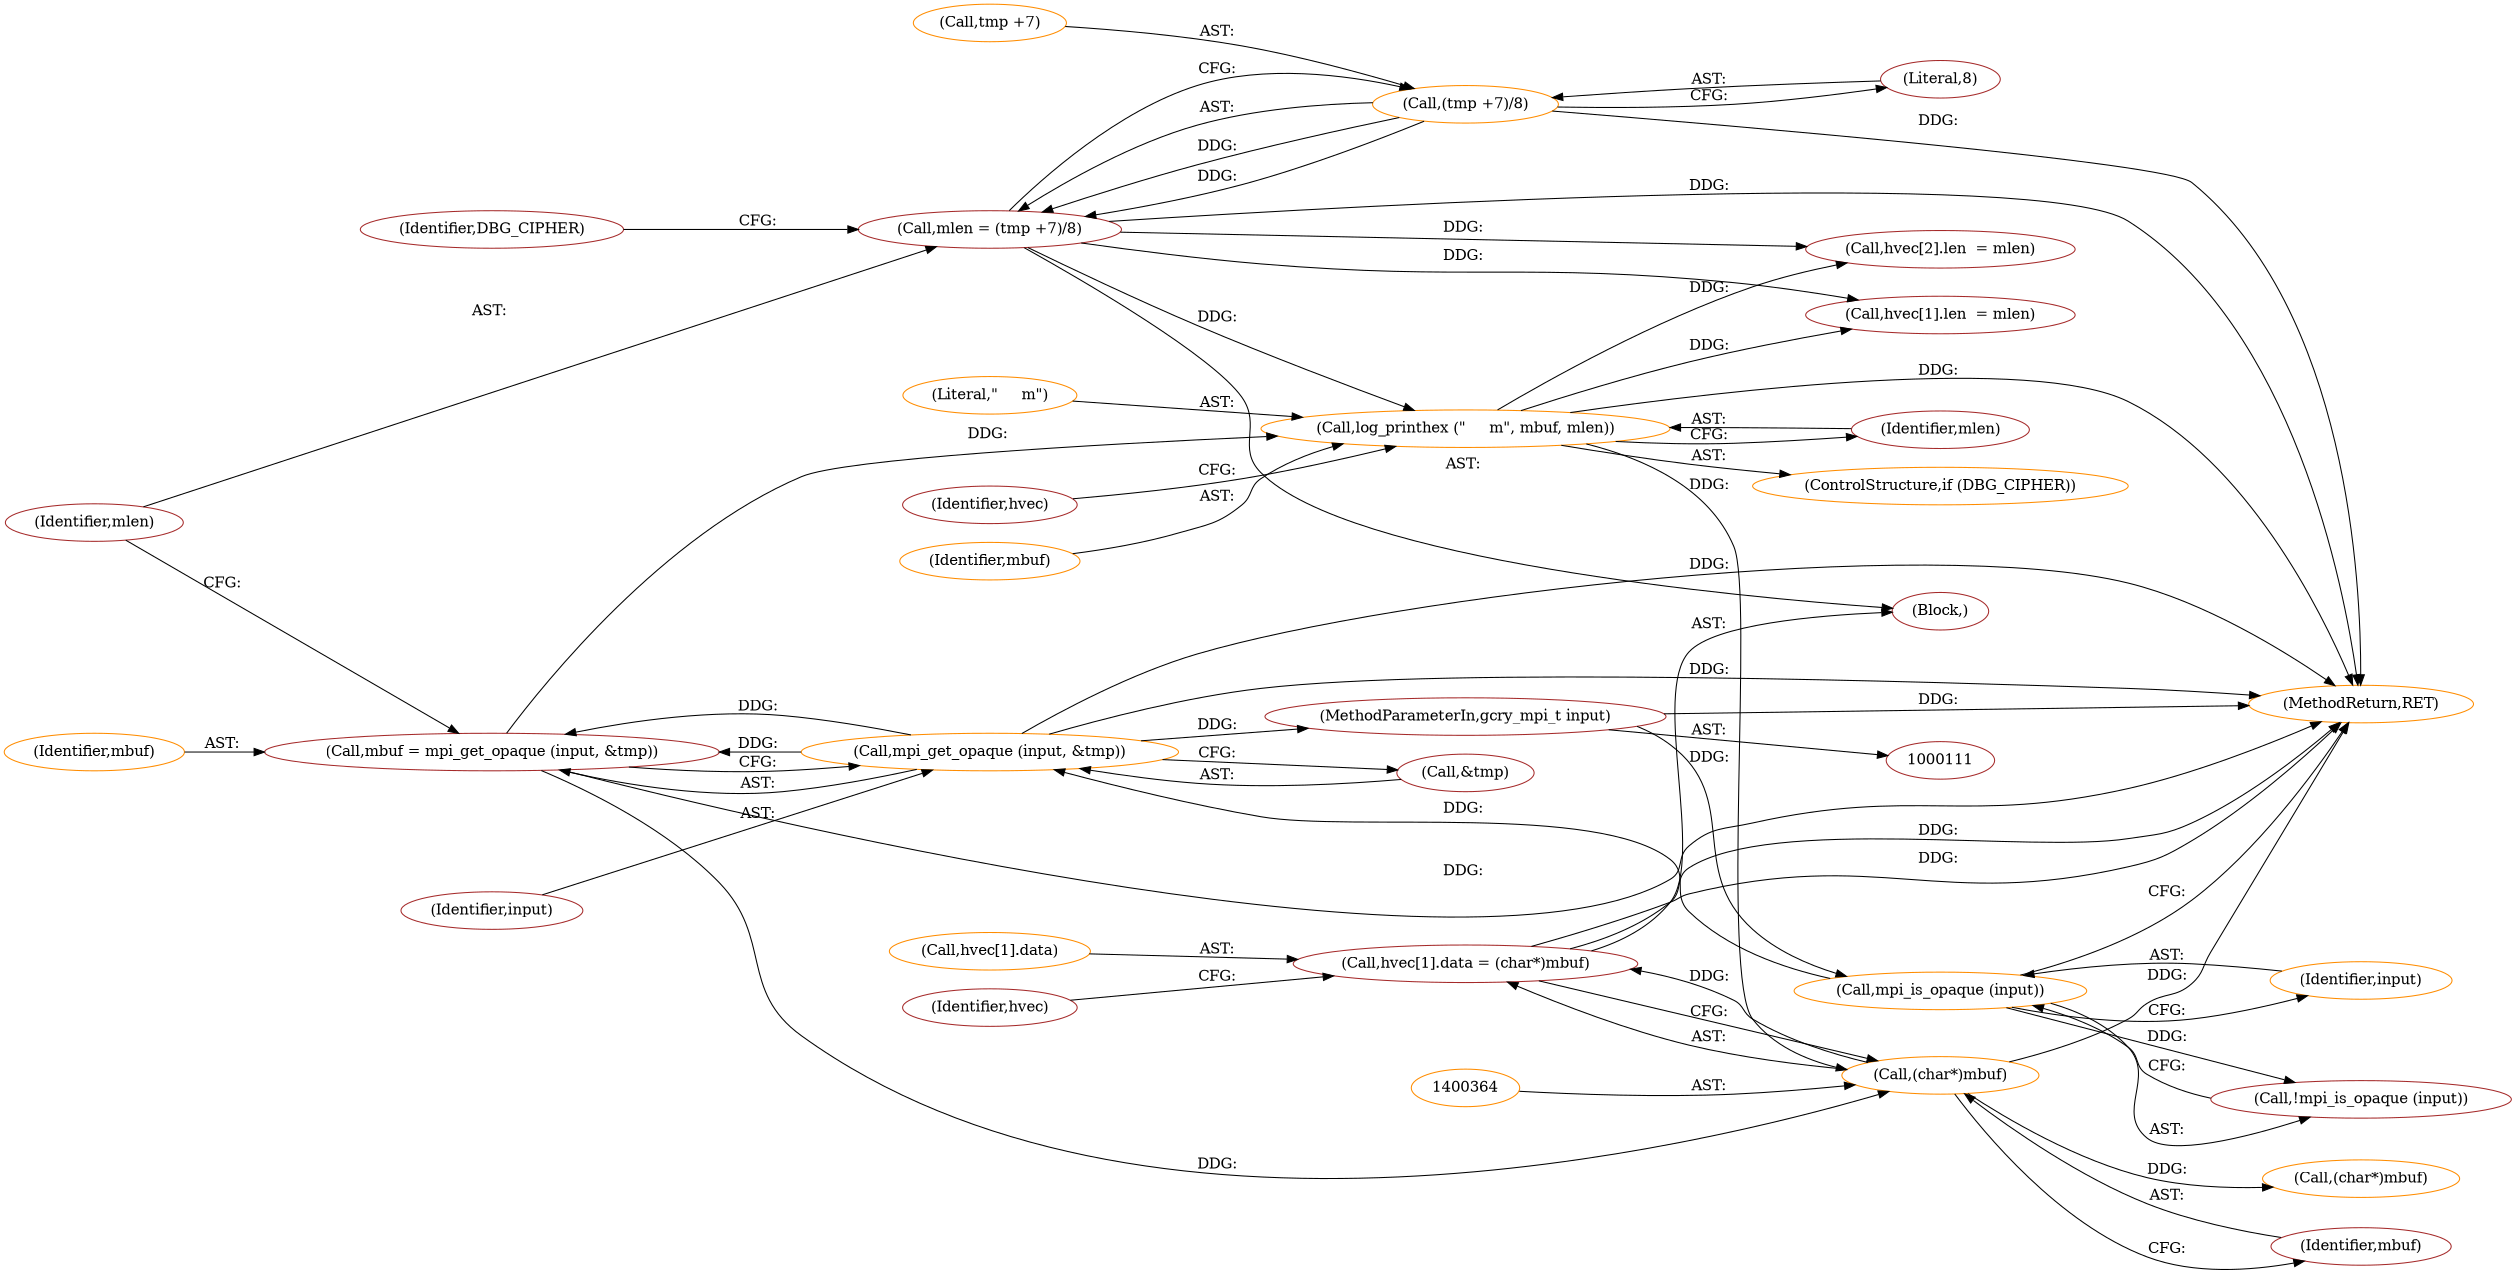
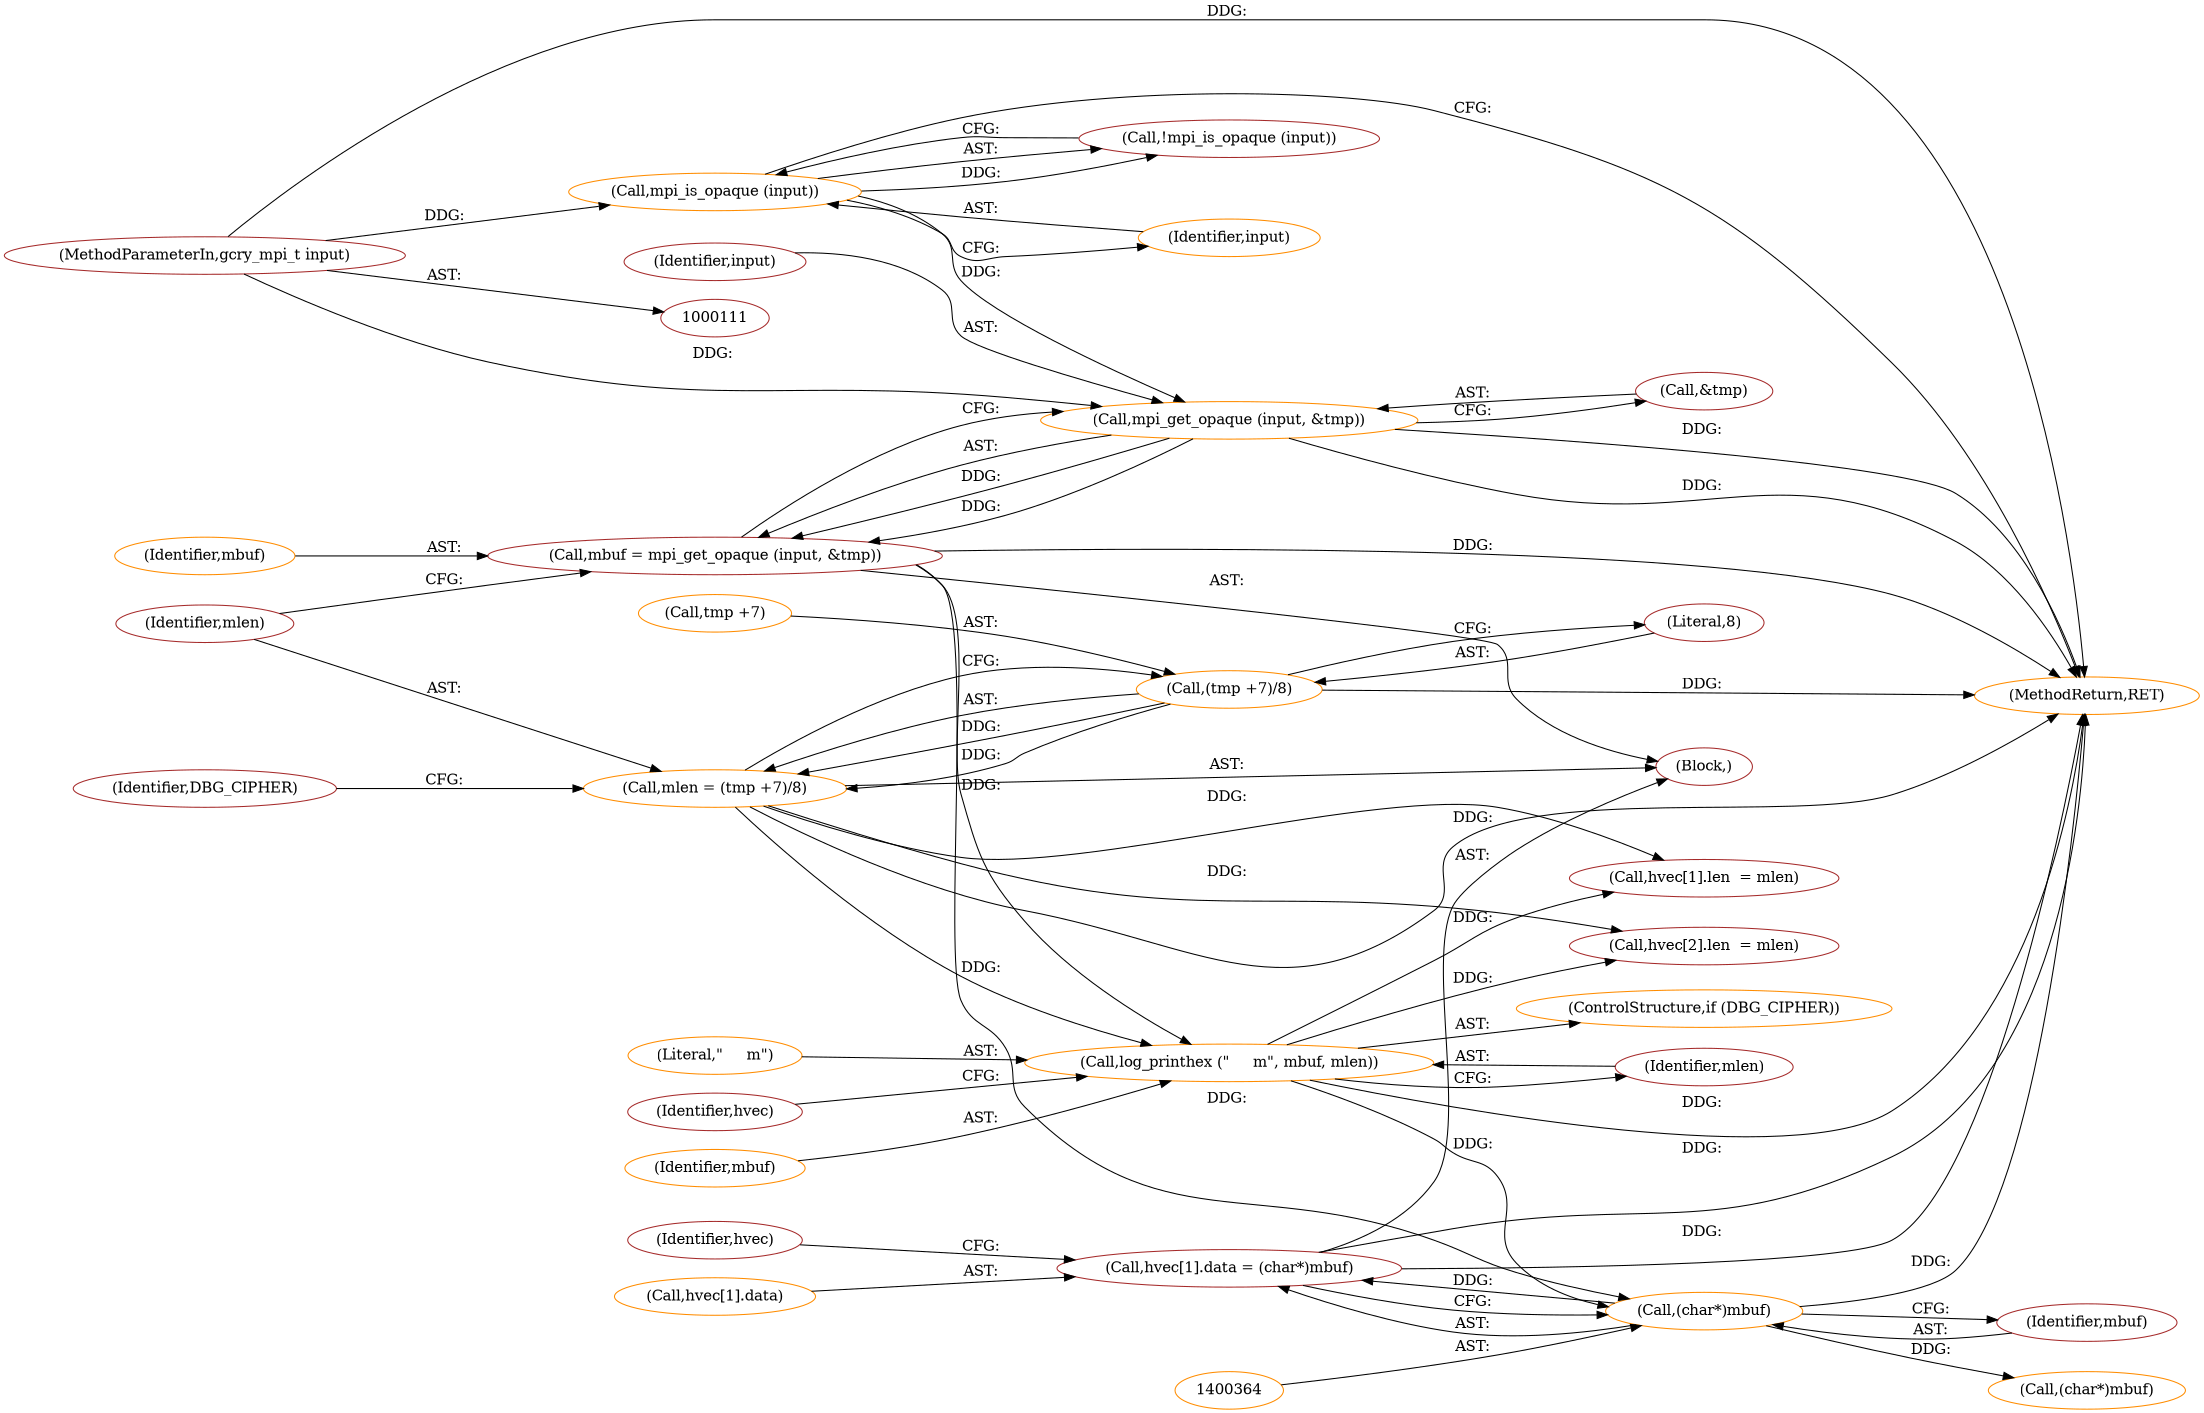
(990, 229) -> (715, 789)
none -> (1282, 615)
(1219, 735) -> (659, 387)
